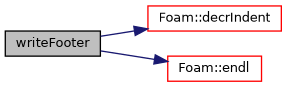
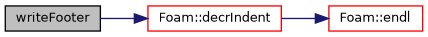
(128, 55) -> (298, 18)
